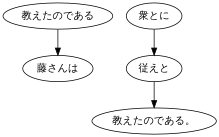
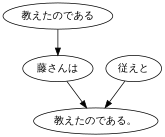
(154, 16) -> none
none -> (75, 92)
